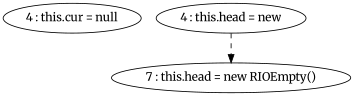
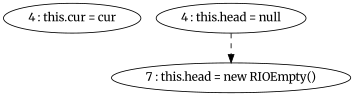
(72, 18) -> (72, 18)
(231, 18) -> (231, 18)
